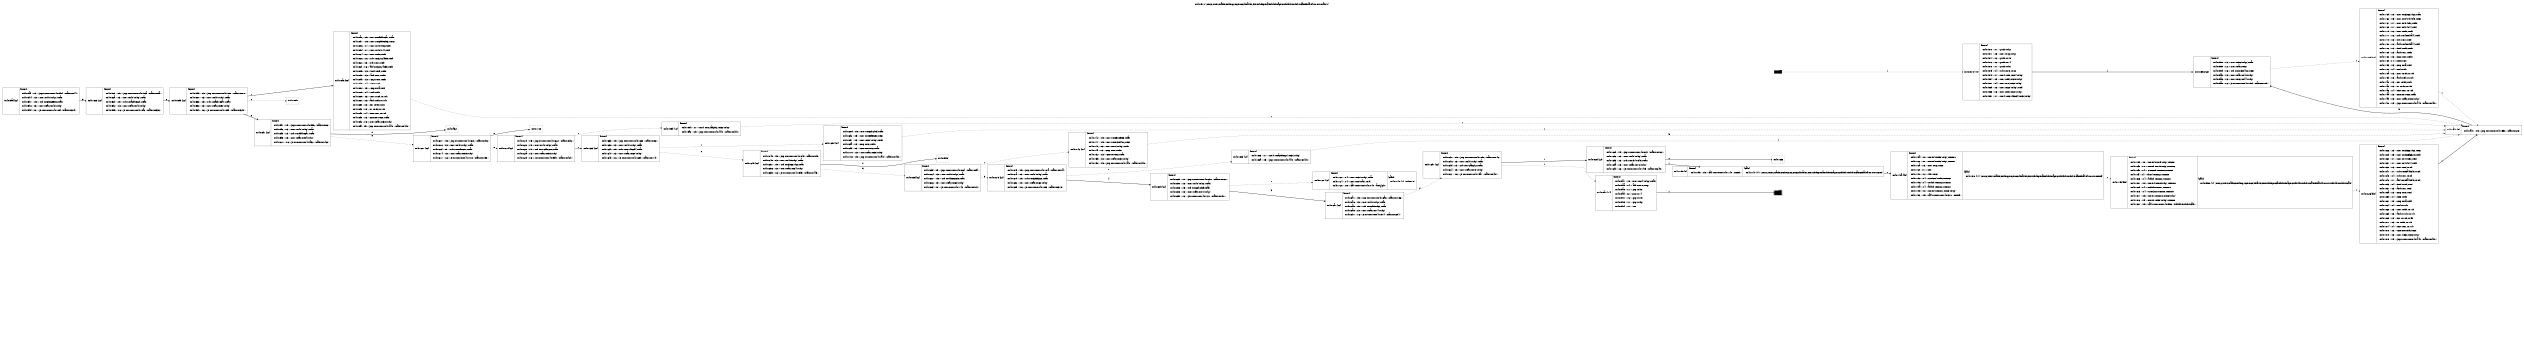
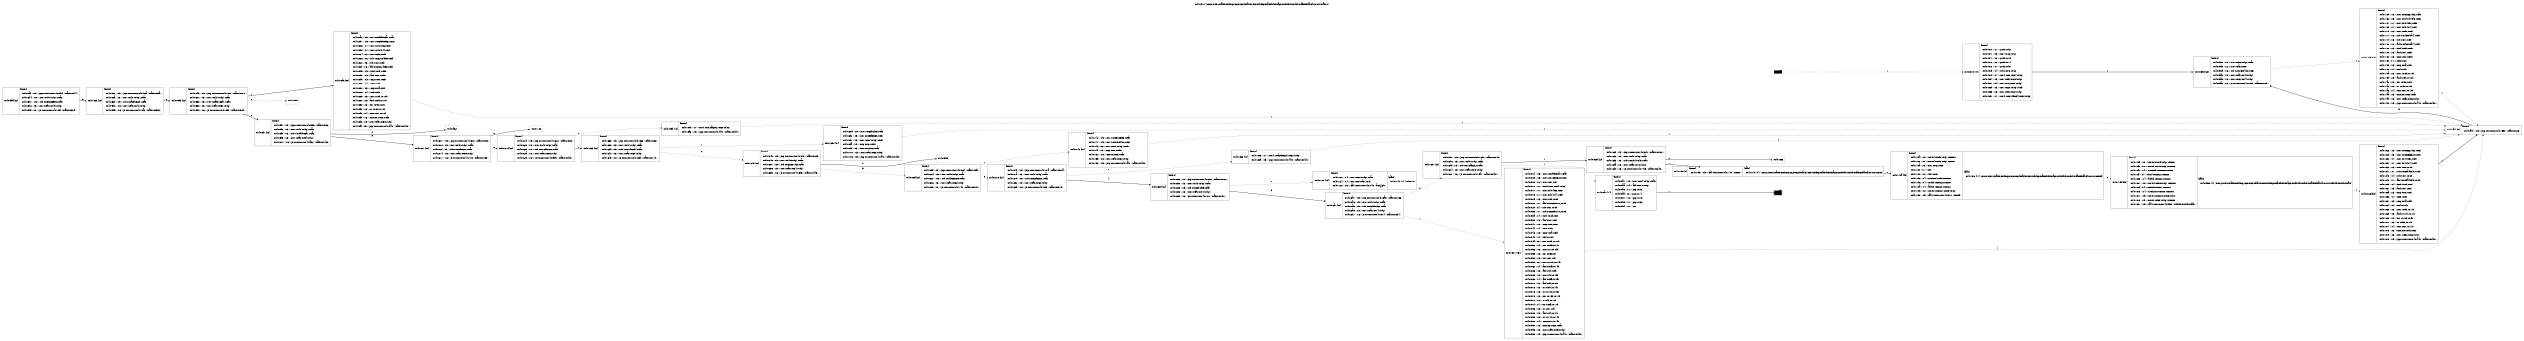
(1669, 134) -> (1669, 134)
(371, 141) -> (371, 141)
none -> (1544, 253)
